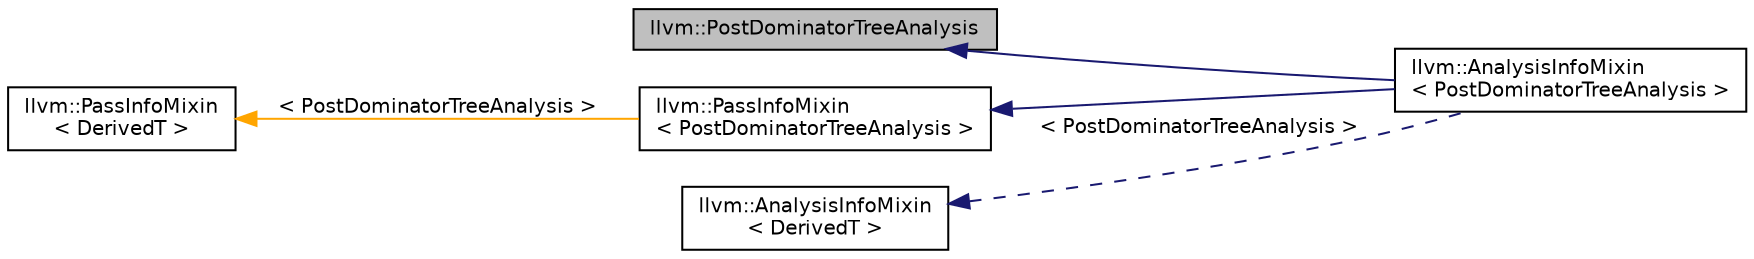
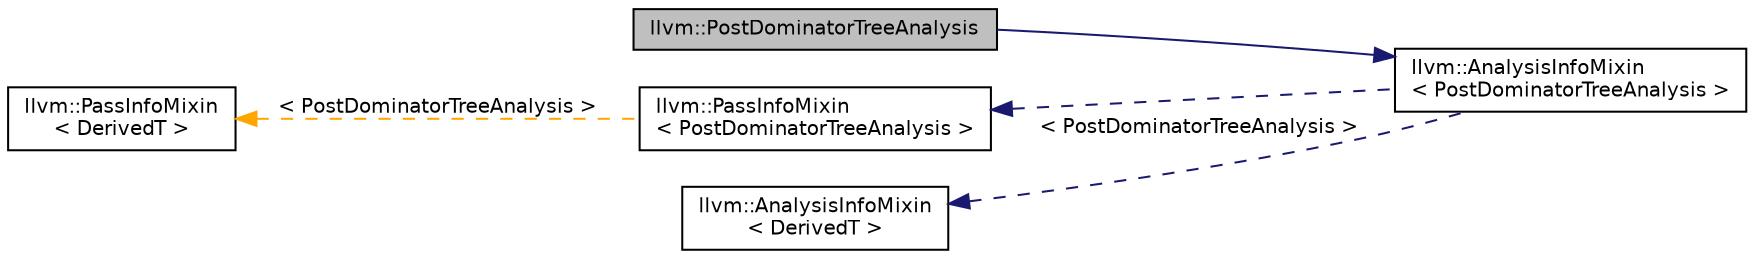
(1181, 68) -> (1186, 41)
(1204, 99) -> (1204, 99)
(448, 119) -> (448, 119)
